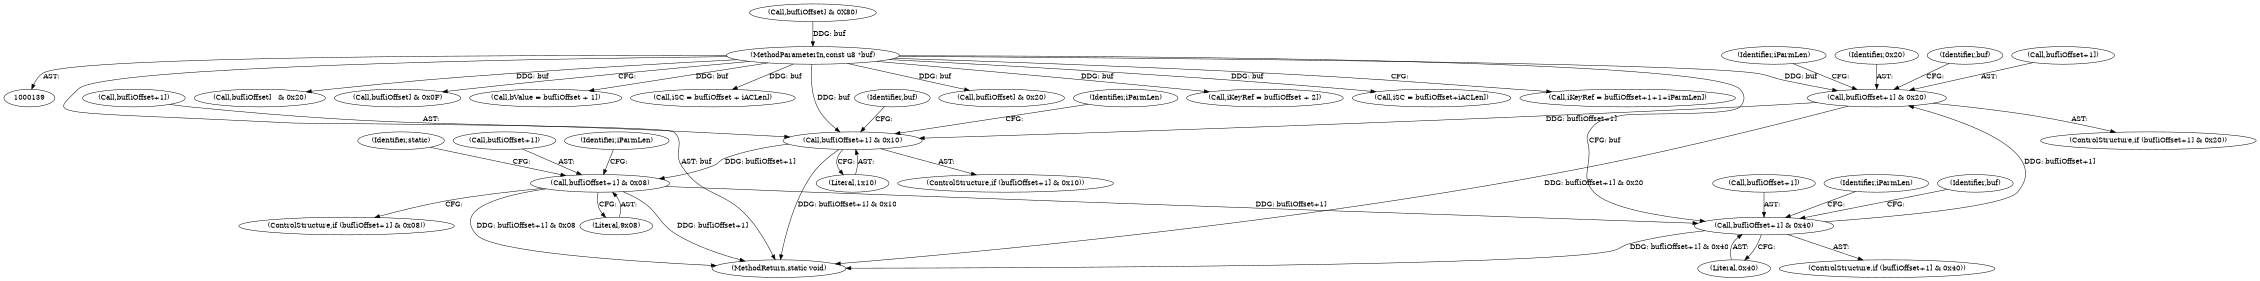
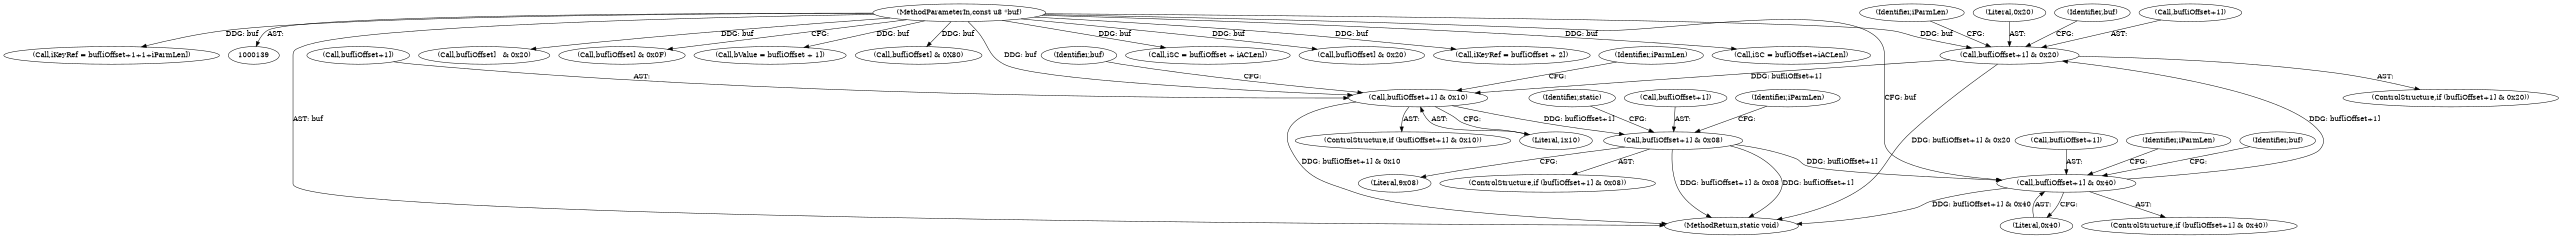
(813, 32) -> (941, 32)
(1877, 55) -> (2010, 13)
(1401, 77) -> (242, 34)
(455, 205) -> (1628, 162)
(621, 206) -> none
